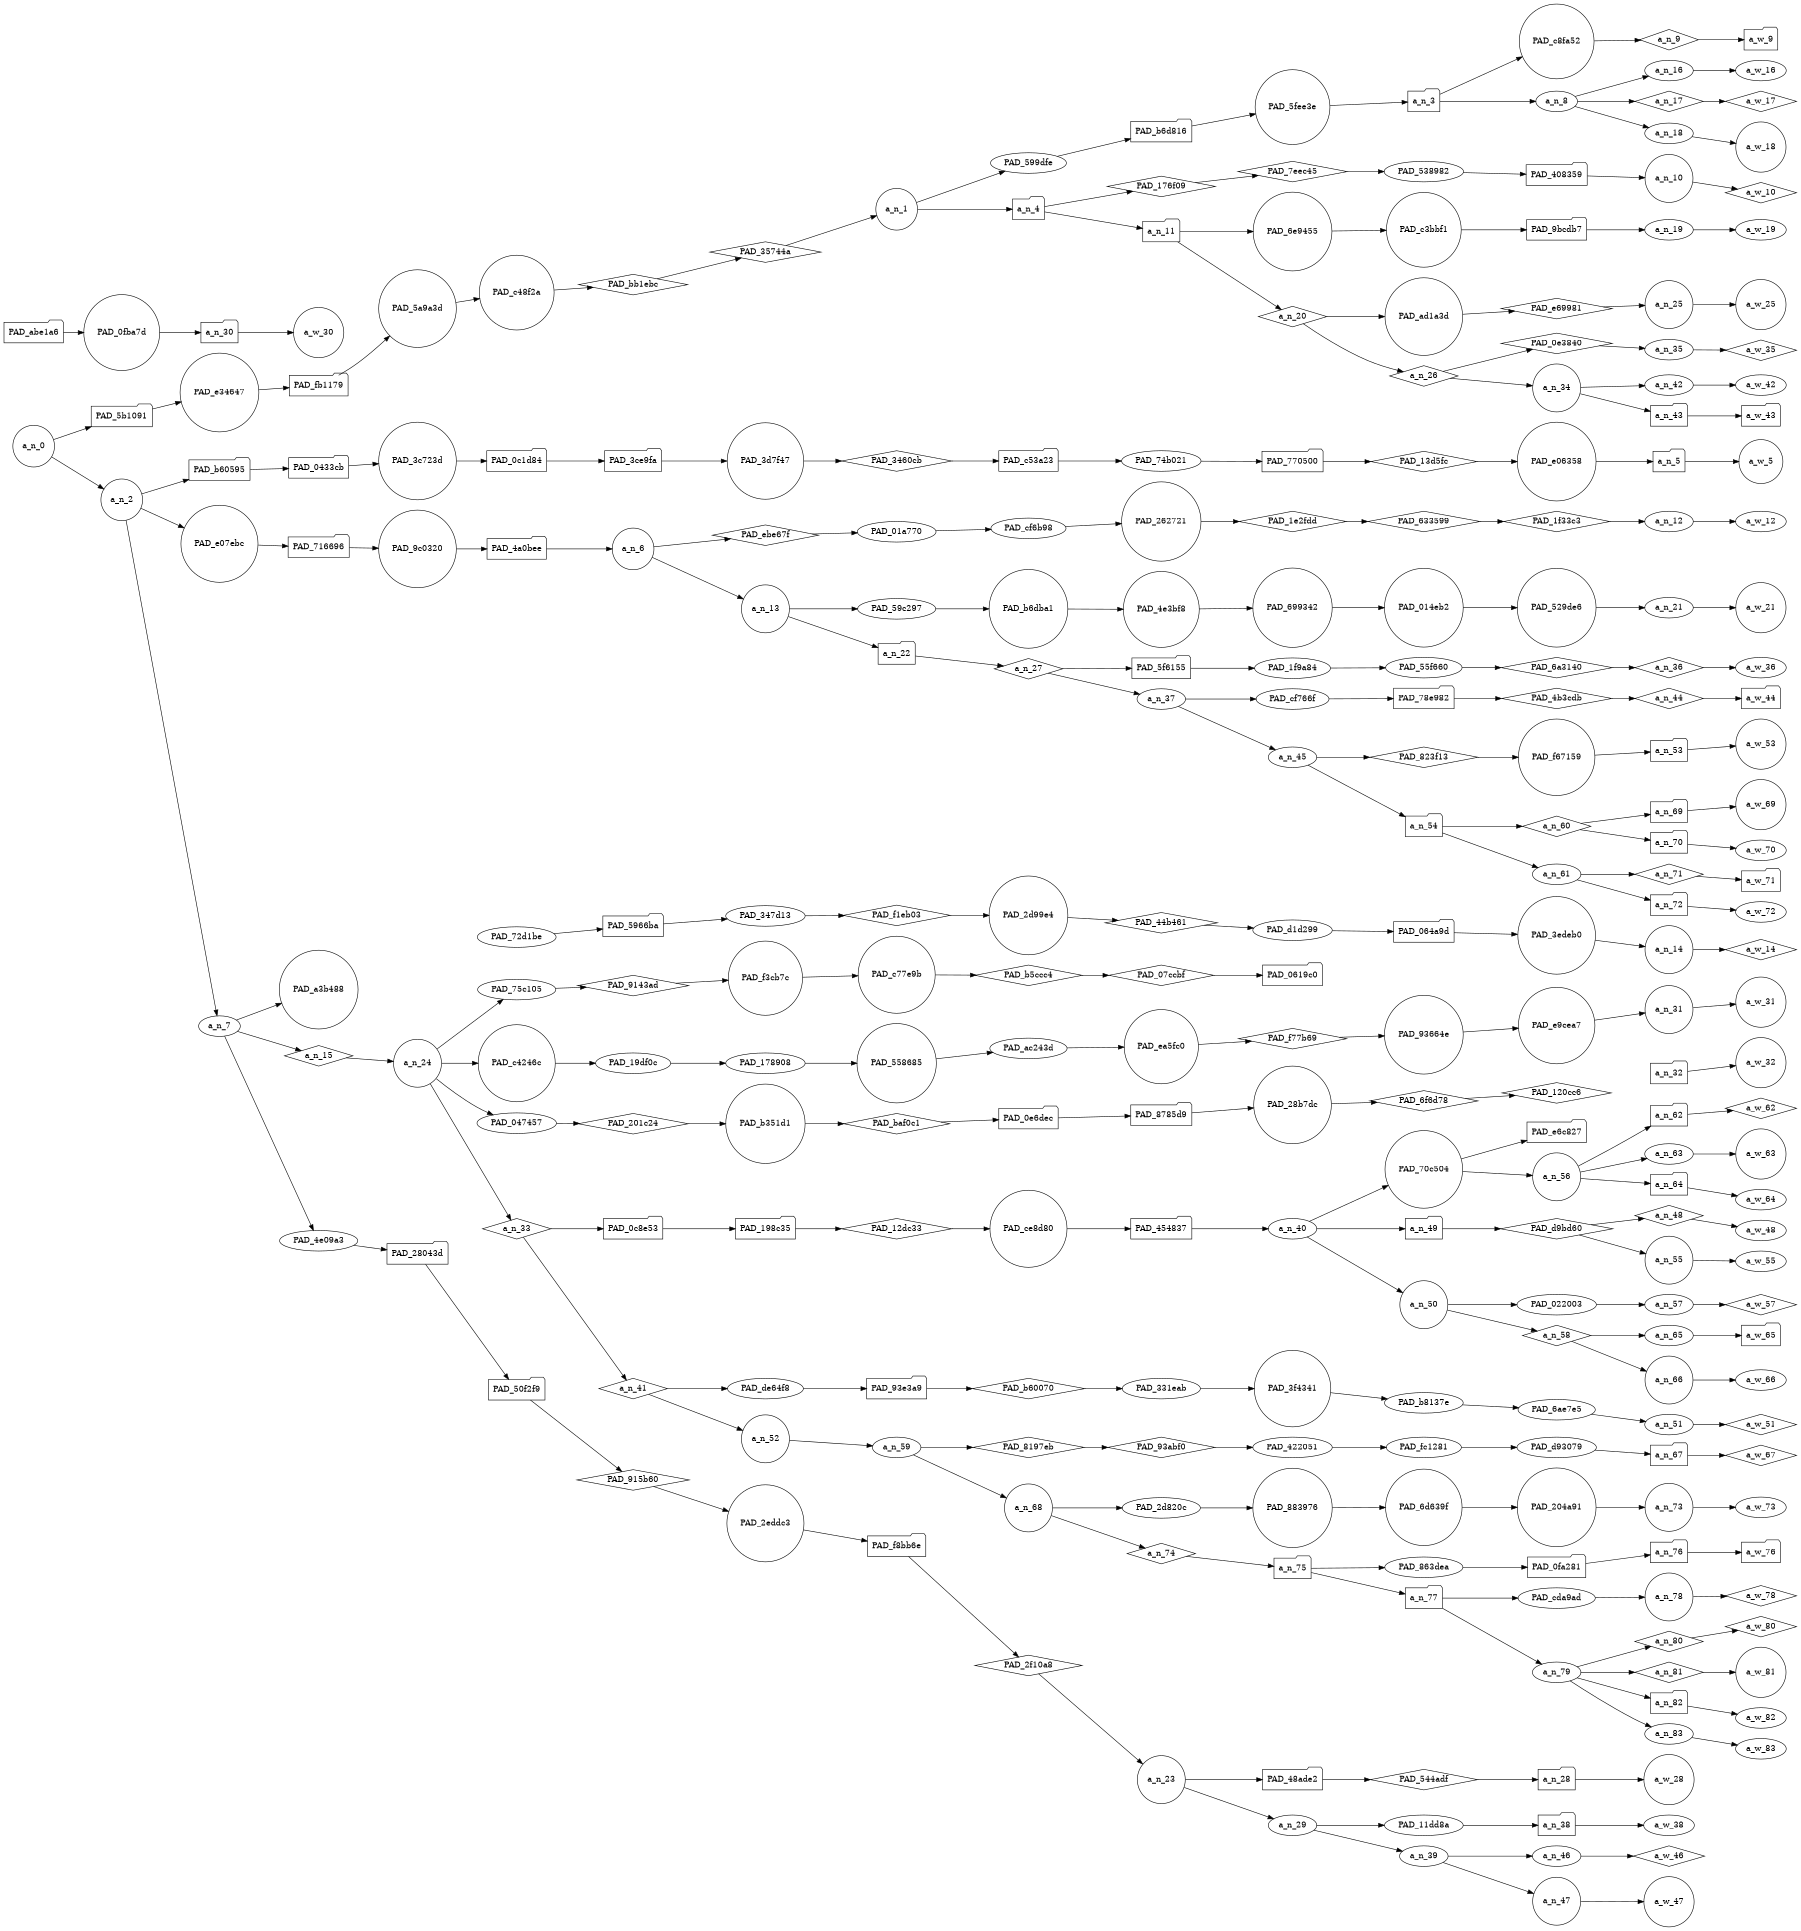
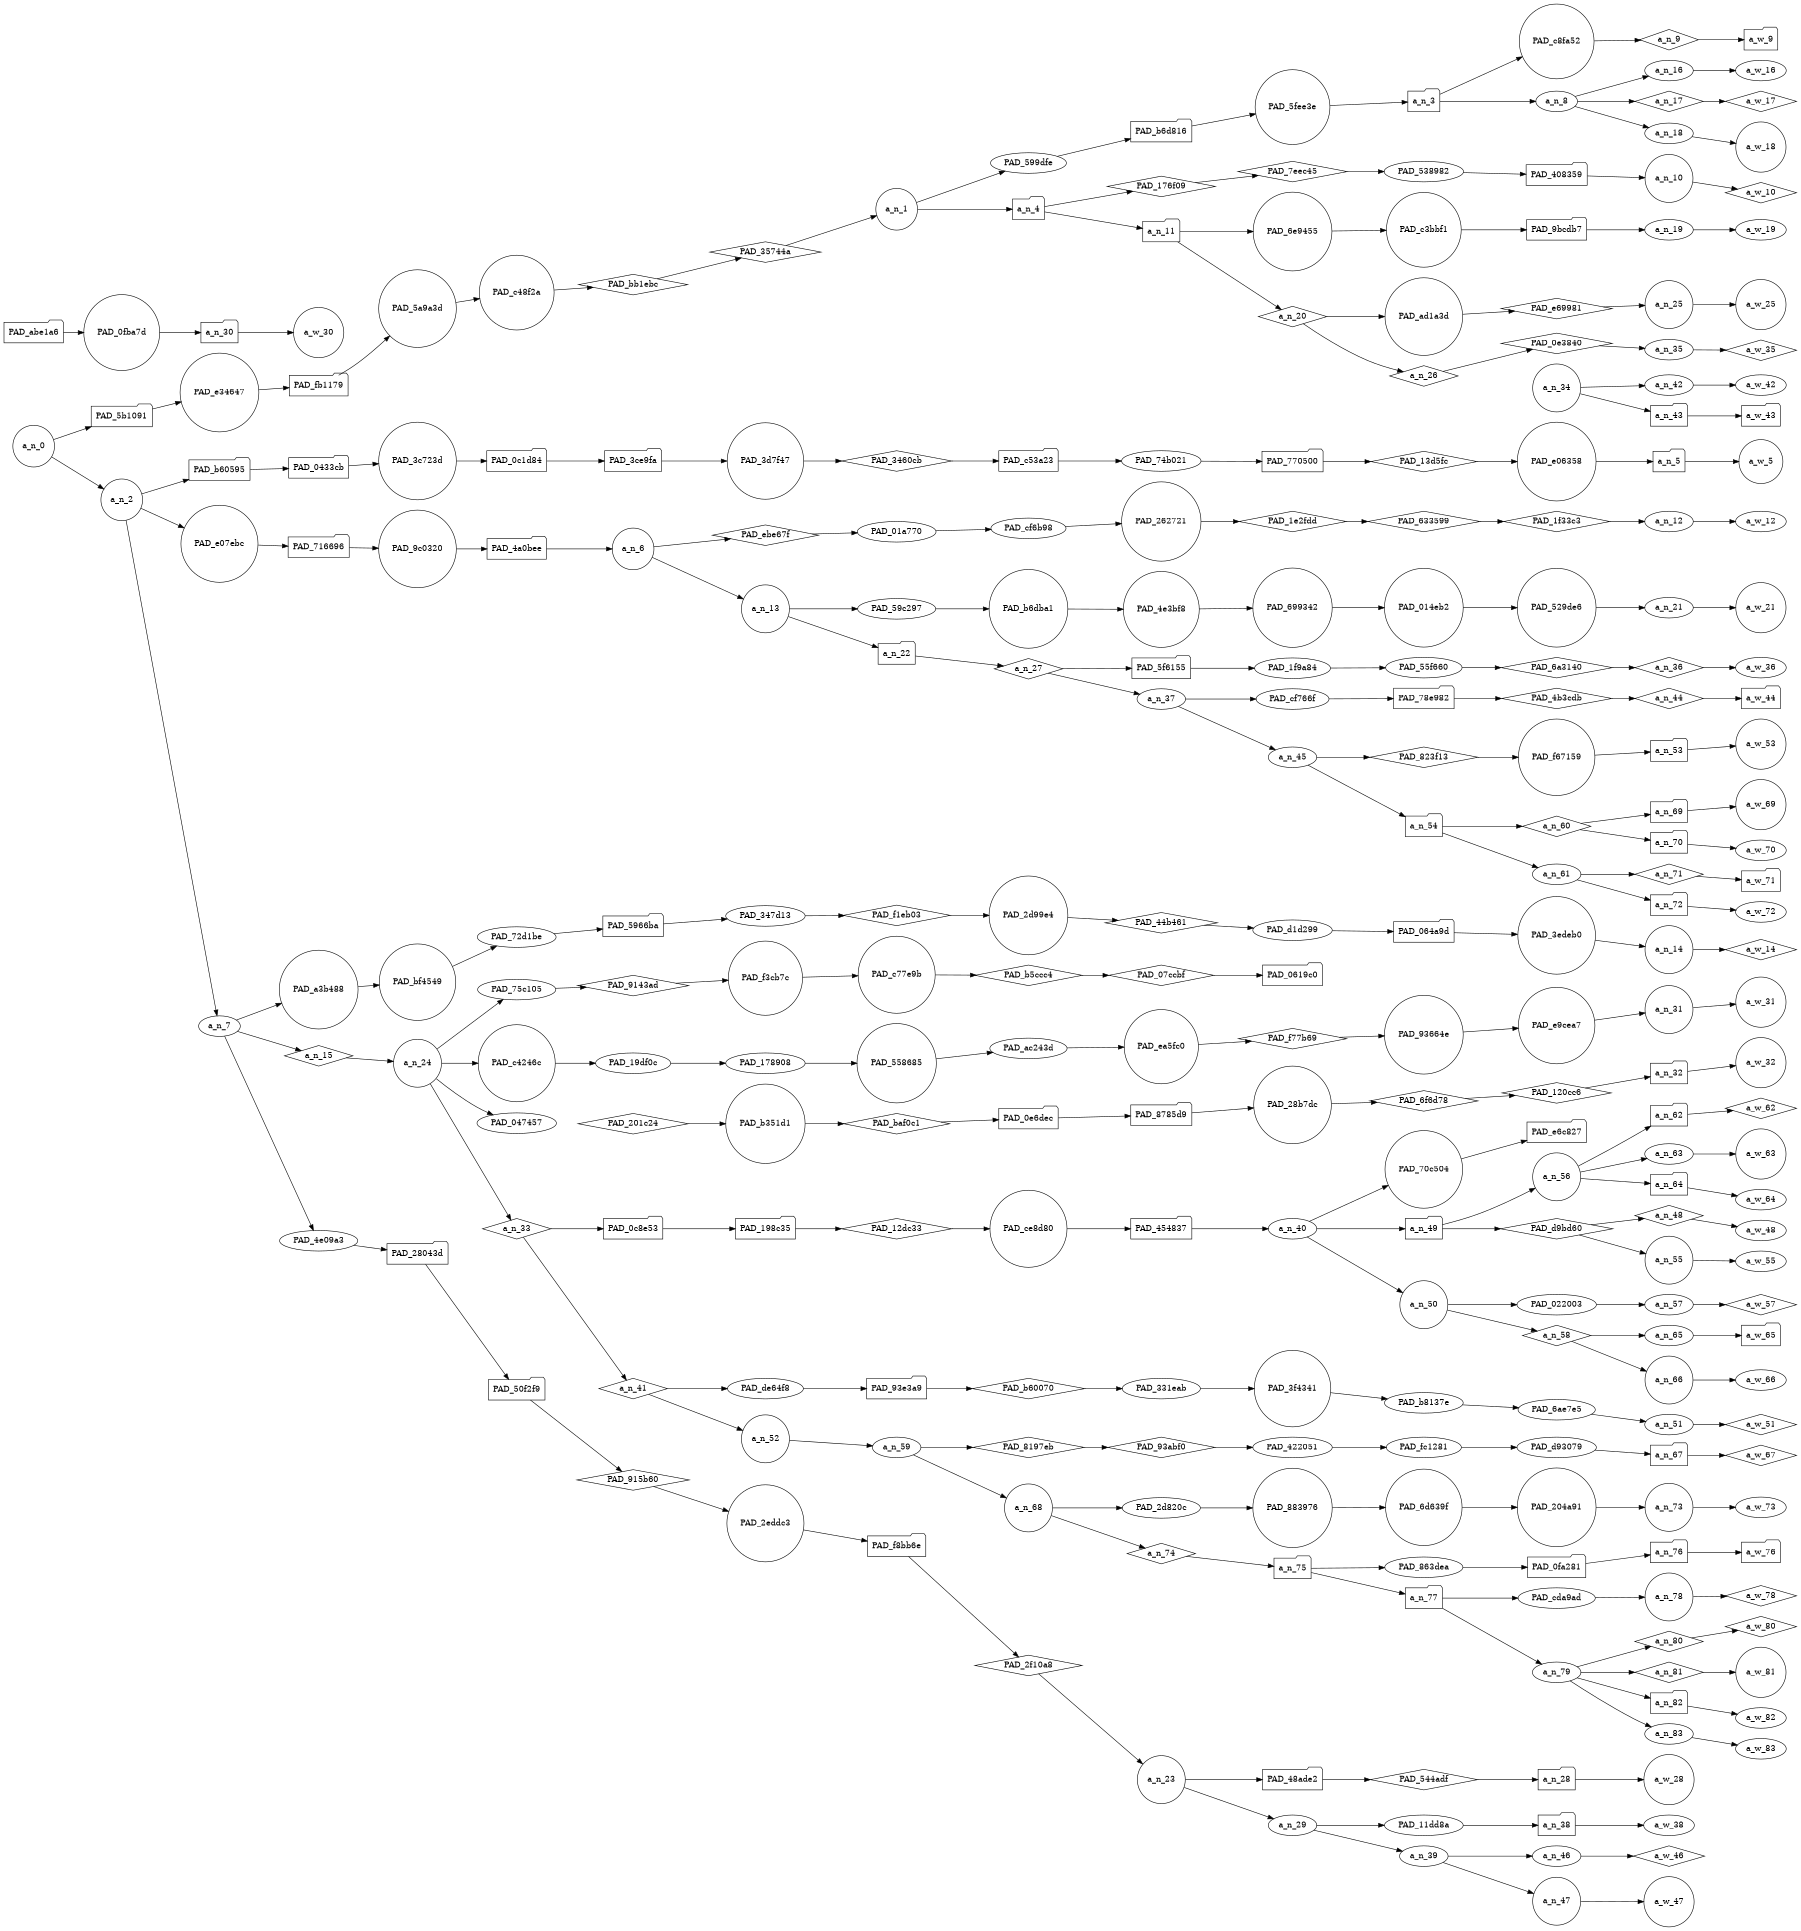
(1488, 382) -> none
none -> (418, 982)
none -> (1615, 1083)
(565, 1123) -> none
(1495, 1173) -> (1487, 1211)
